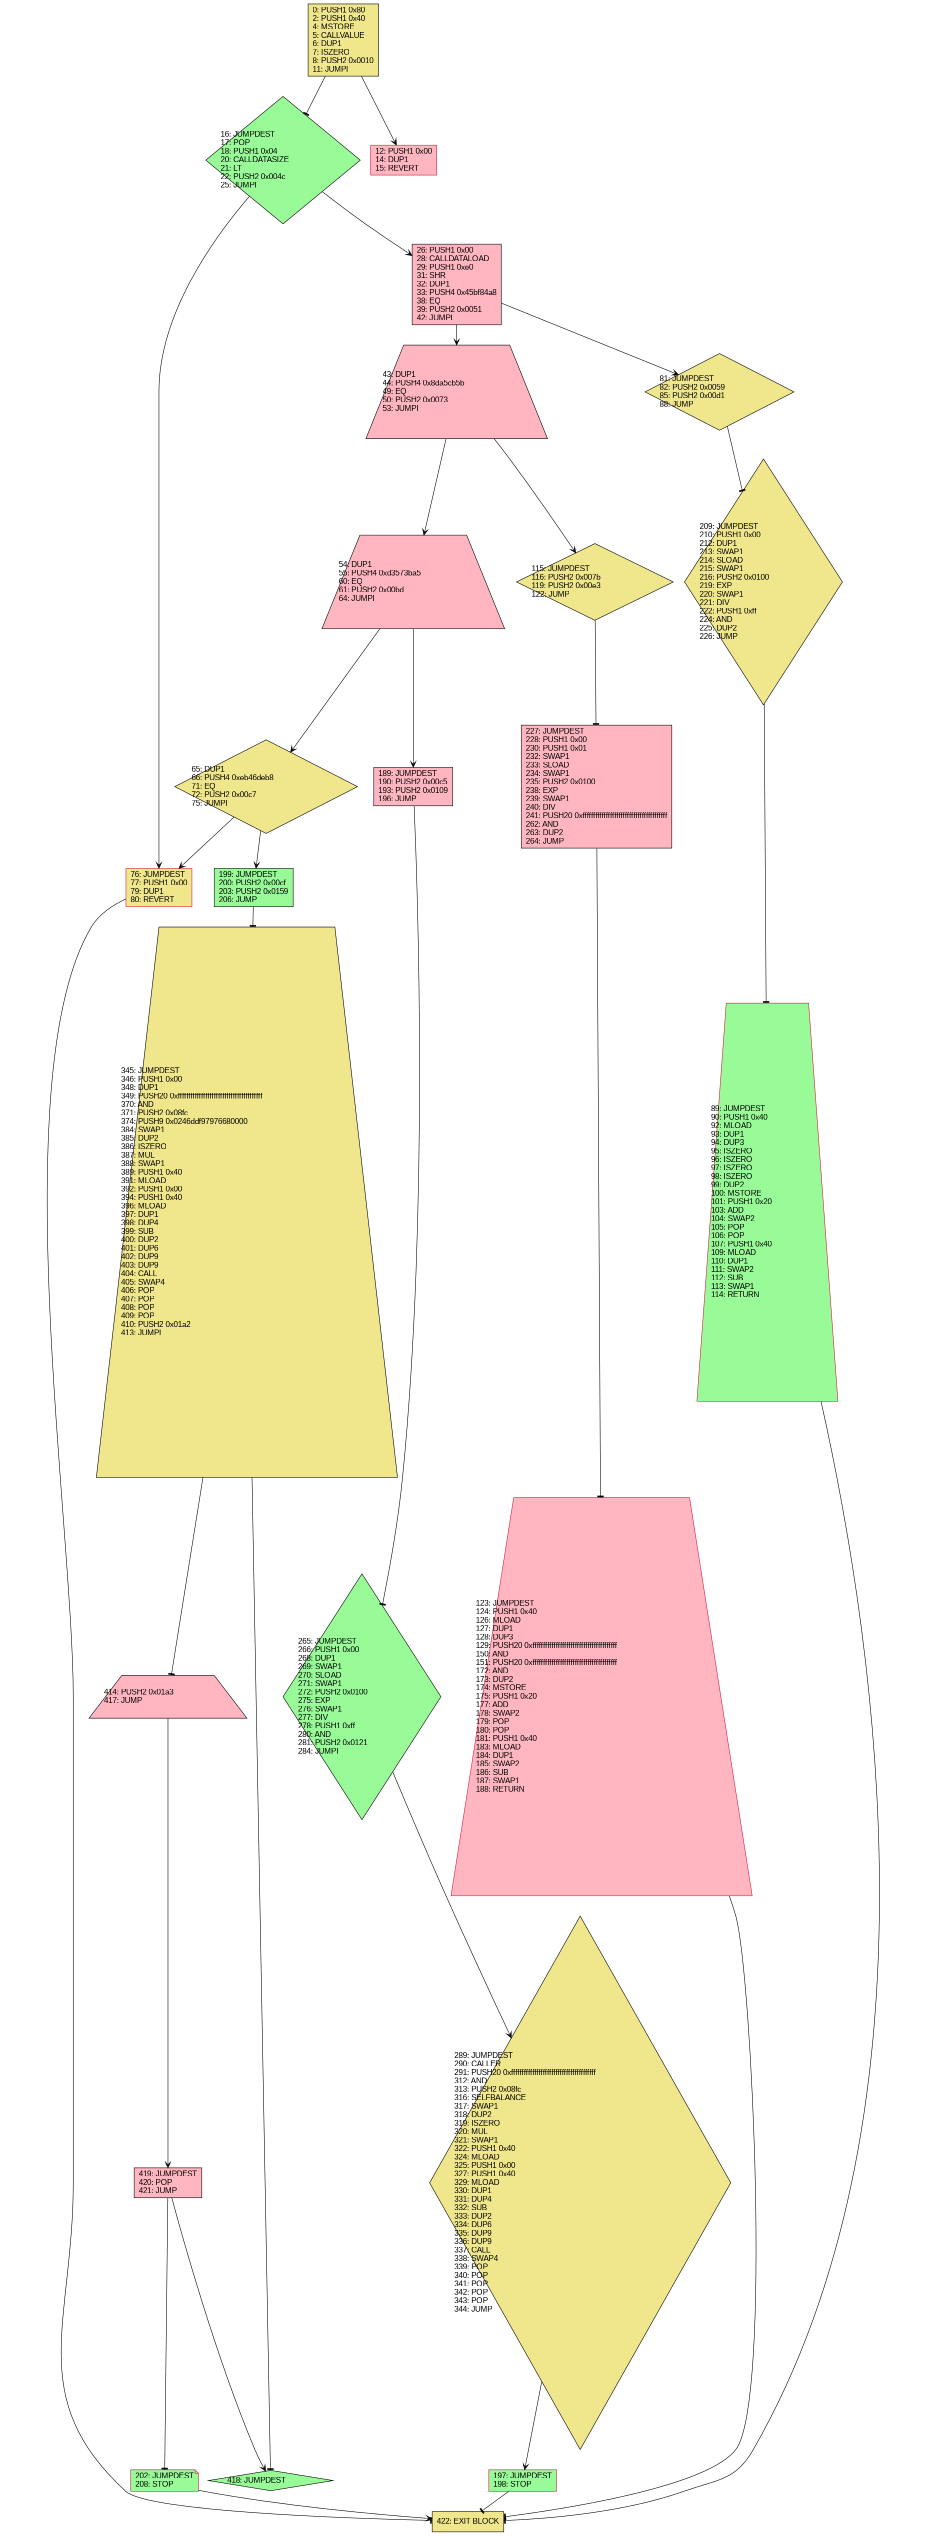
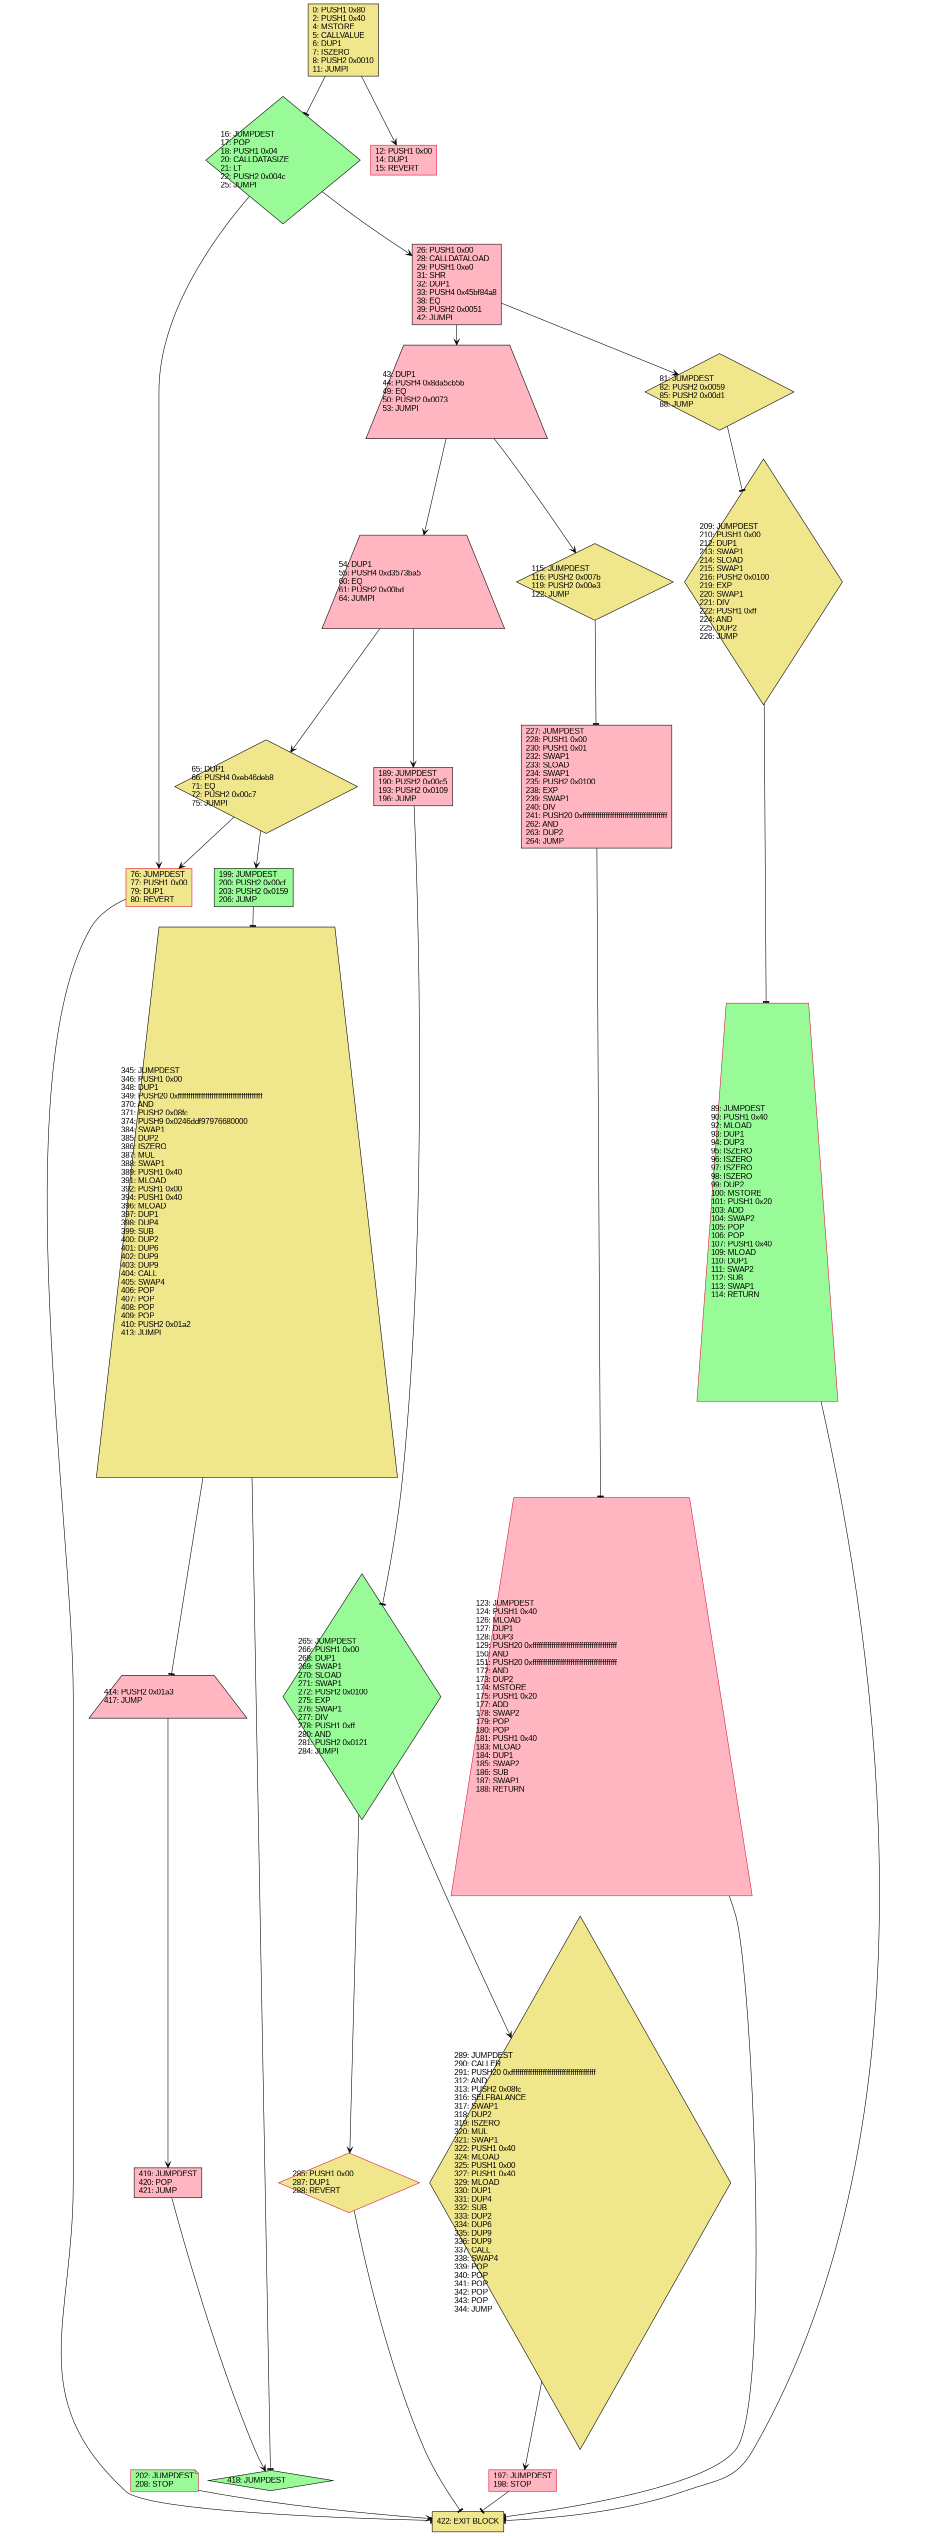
none -> (349, 2183)
(166, 2332) -> none
(523, 2481) -> (523, 2481)
